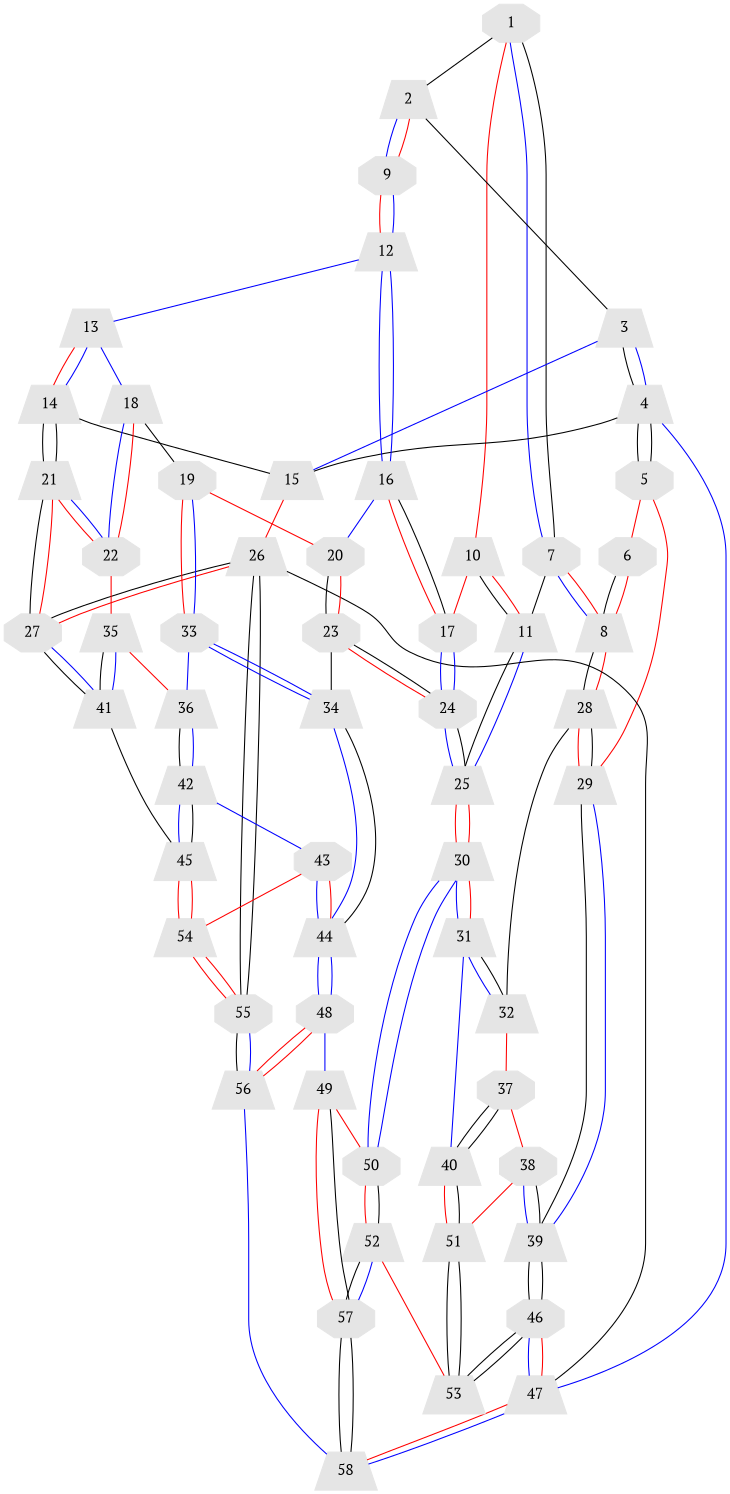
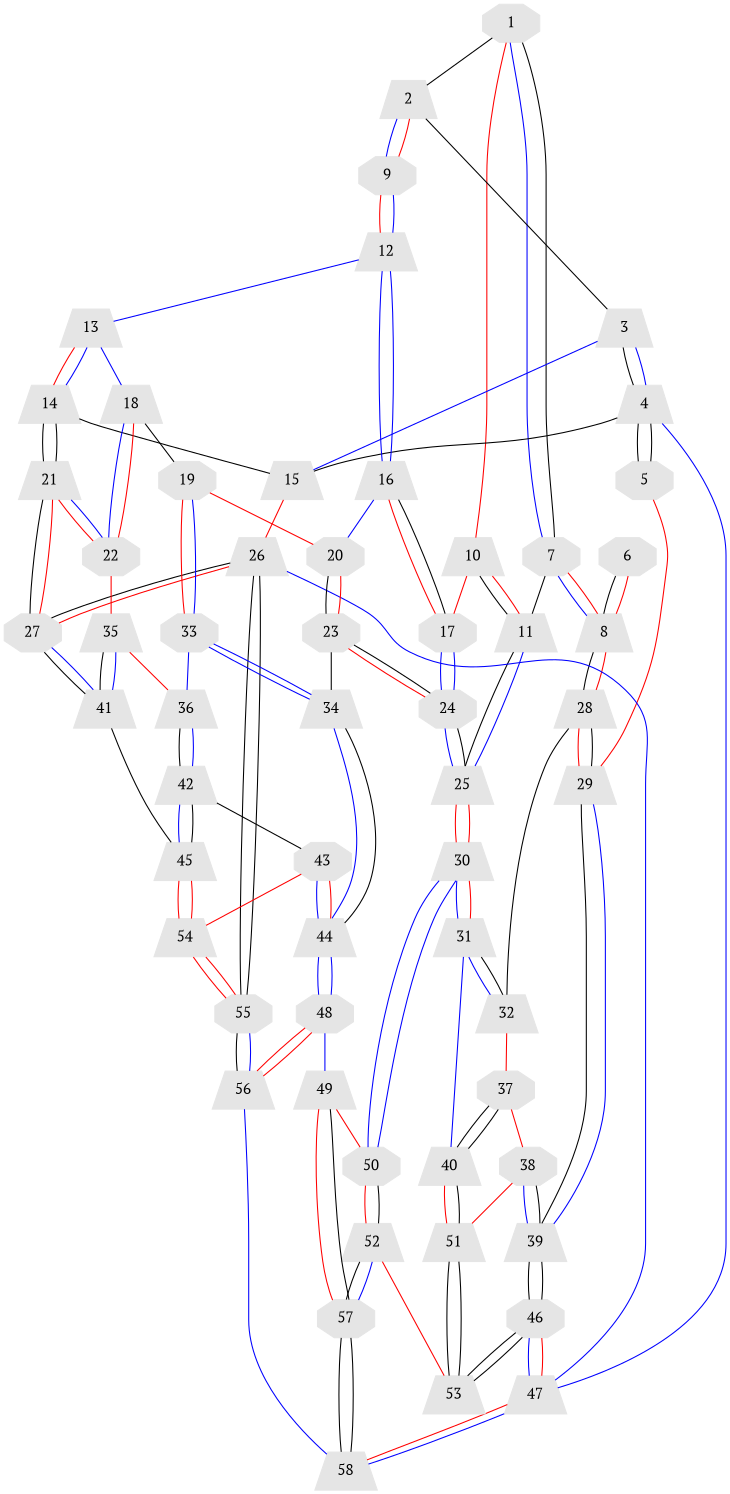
(636, 519) -> none
(263, 828) -> (263, 828)
(646, 861) -> (646, 861)
